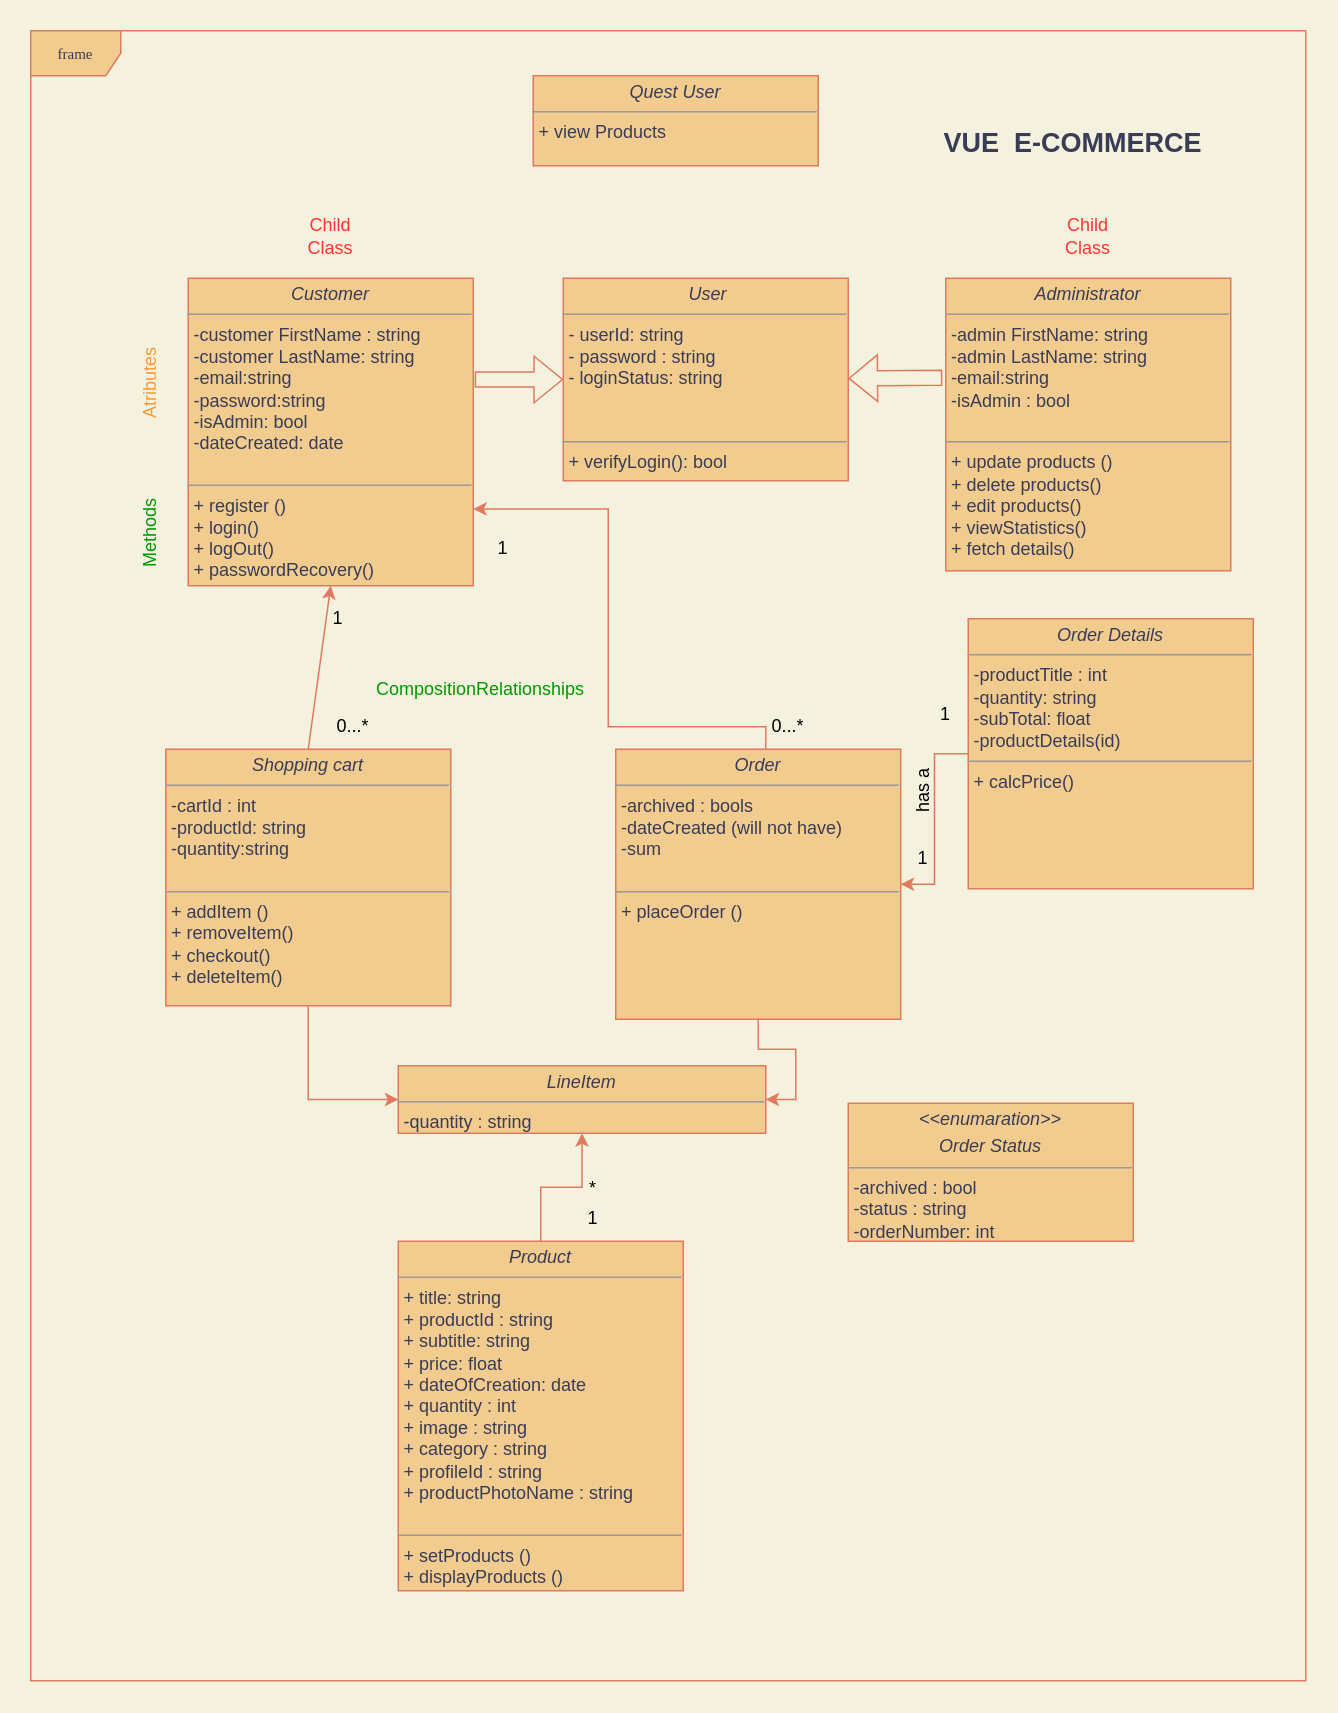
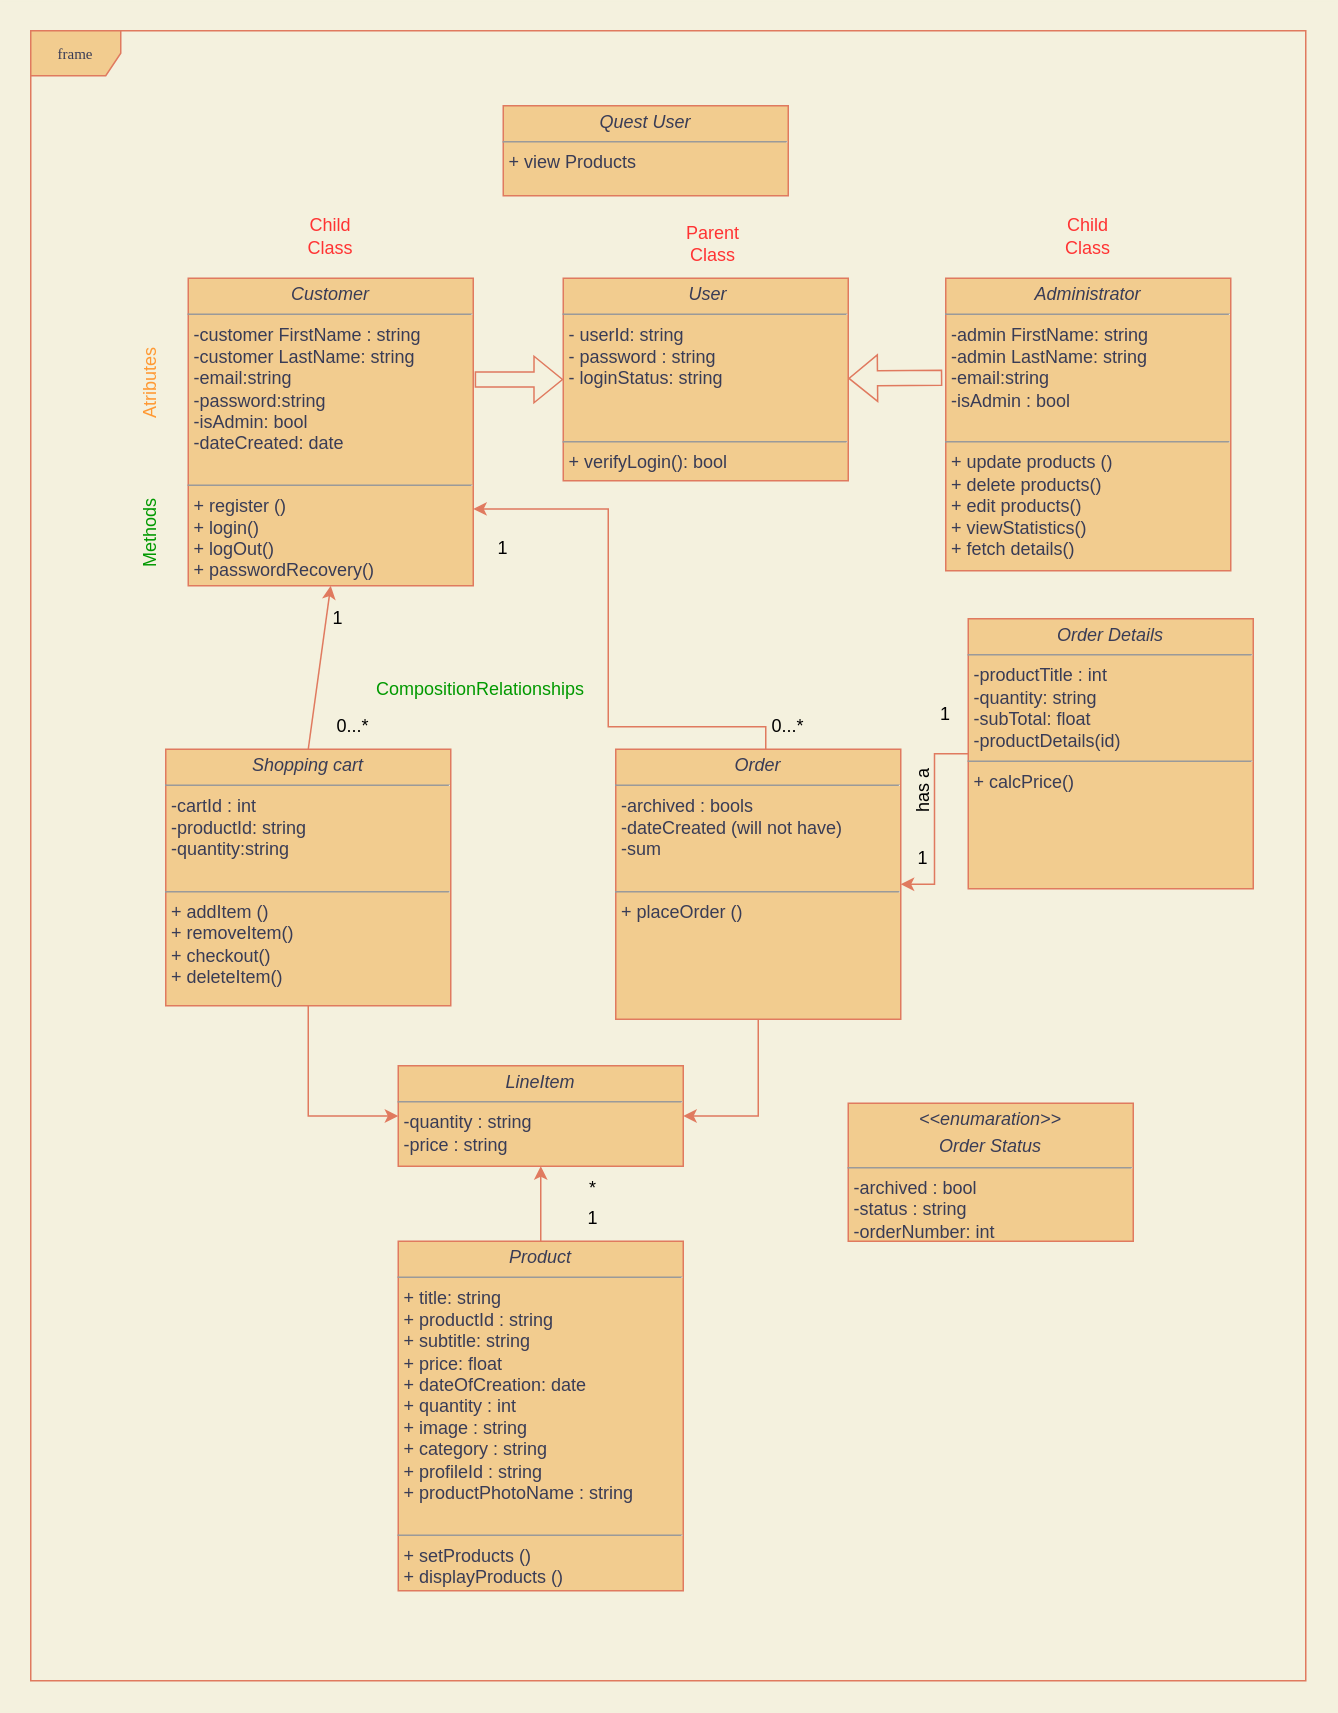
(676, 121) -> (646, 151)
(1073, 143) -> none
none -> (713, 244)
(582, 1100) -> (541, 1116)
